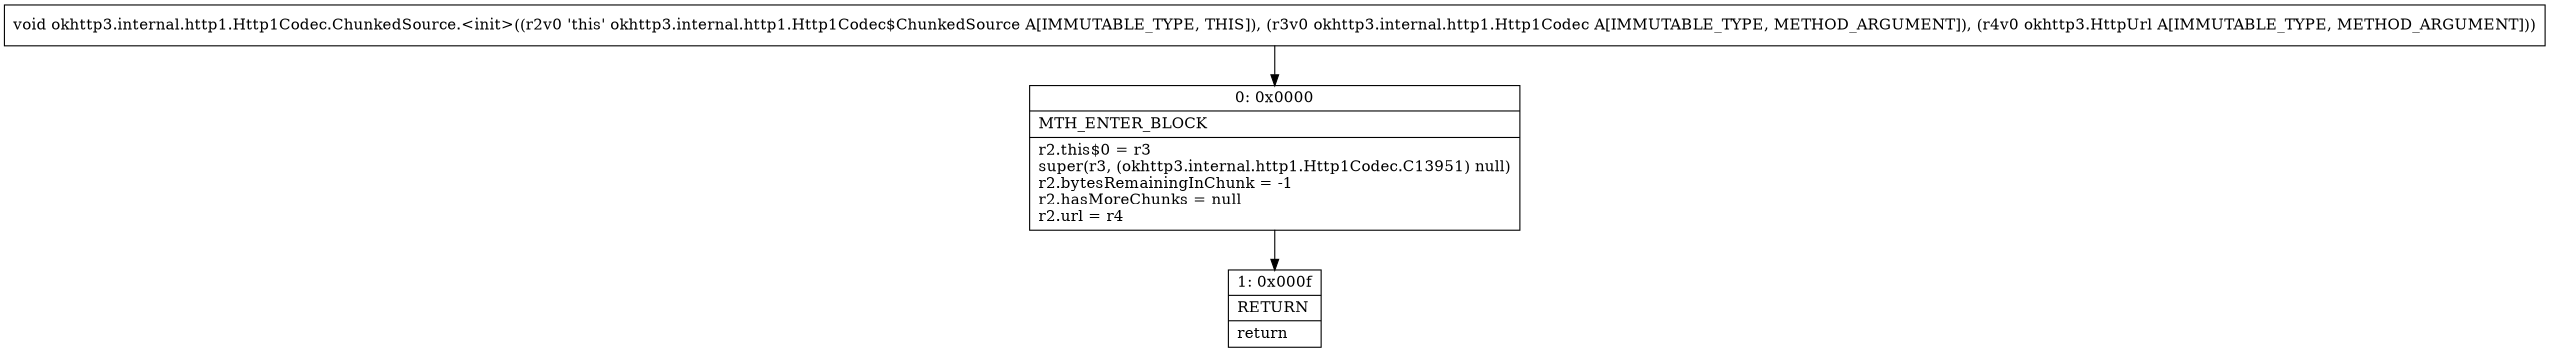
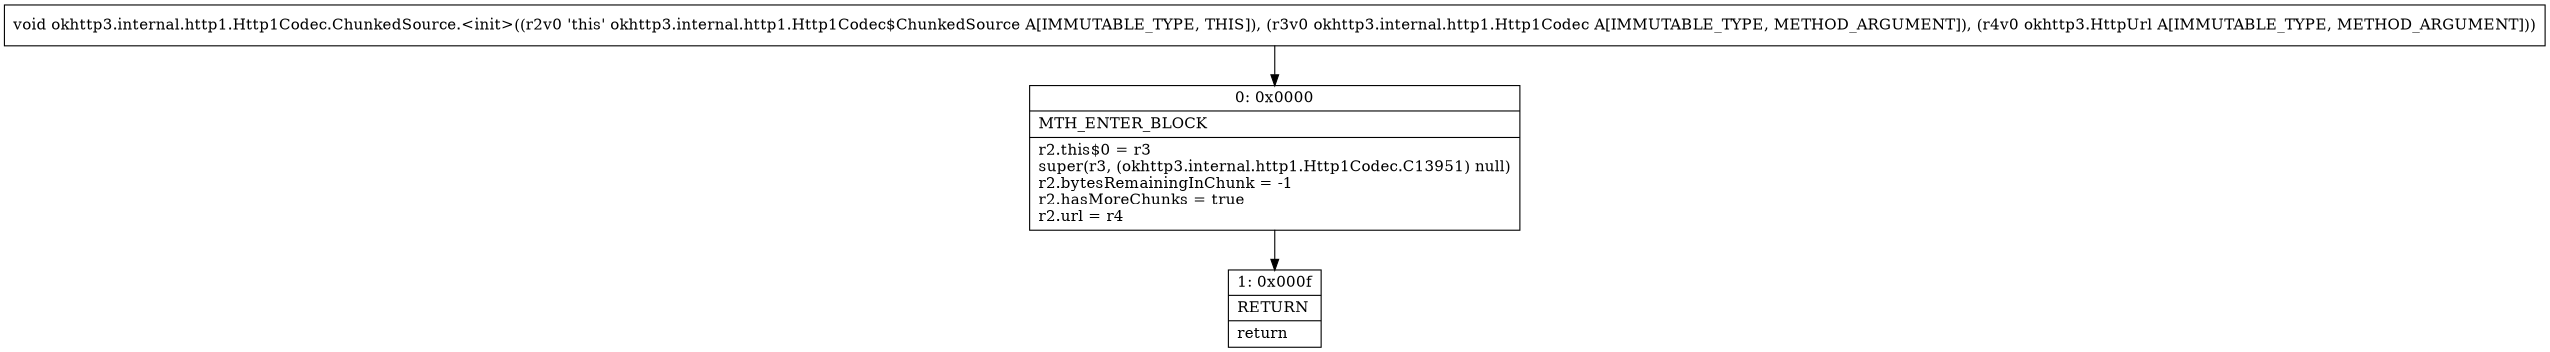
(1140, 200) -> (1142, 200)
